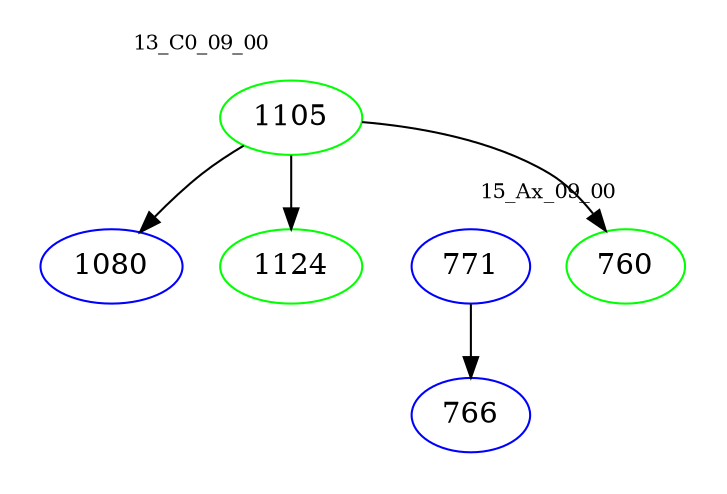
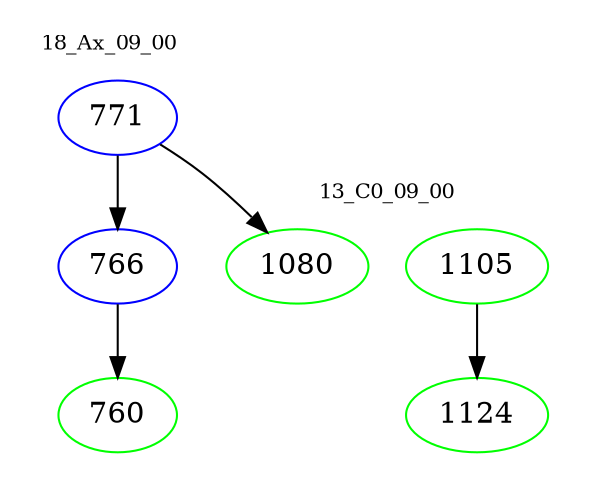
(487, 146) -> (118, 331)
(197, 178) -> (224, 191)
(548, 193) -> (109, 44)
(112, 266) -> (297, 266)
